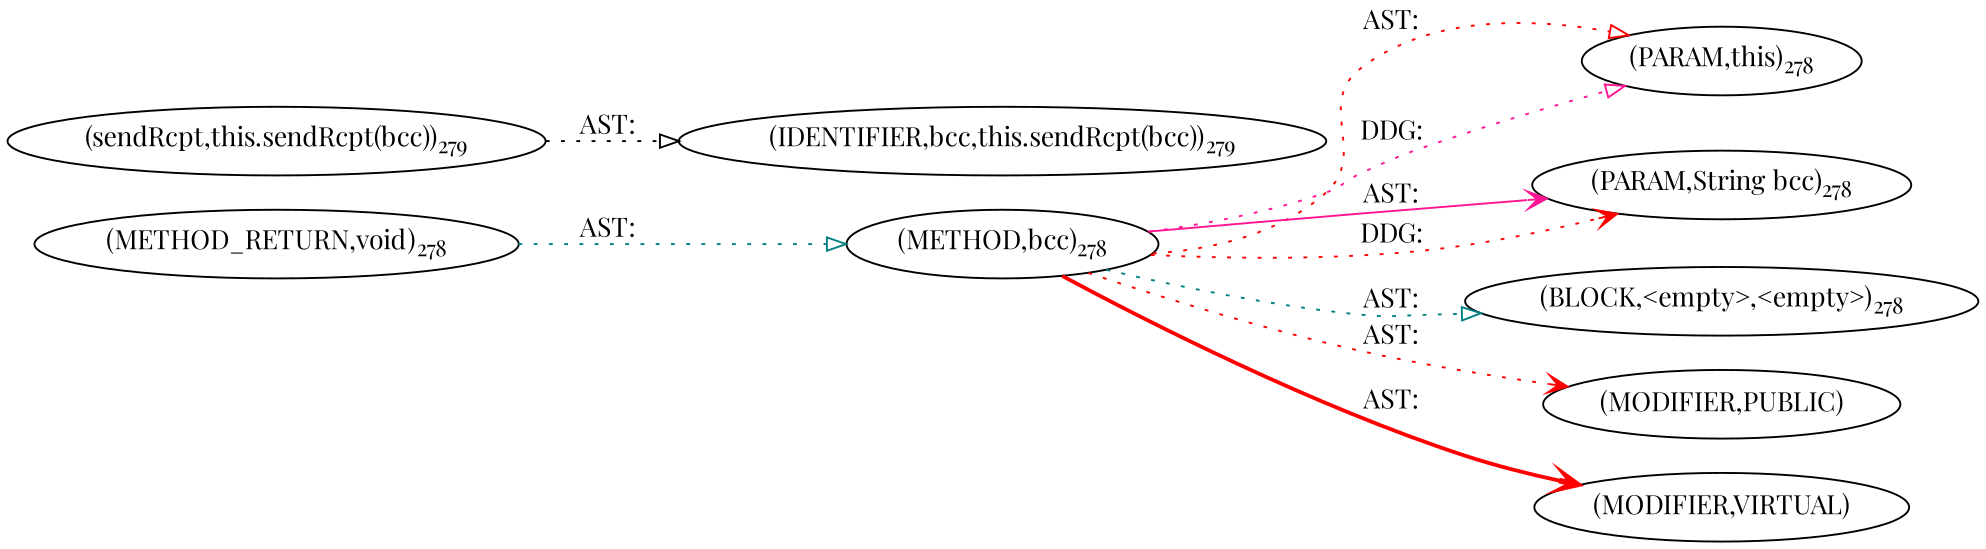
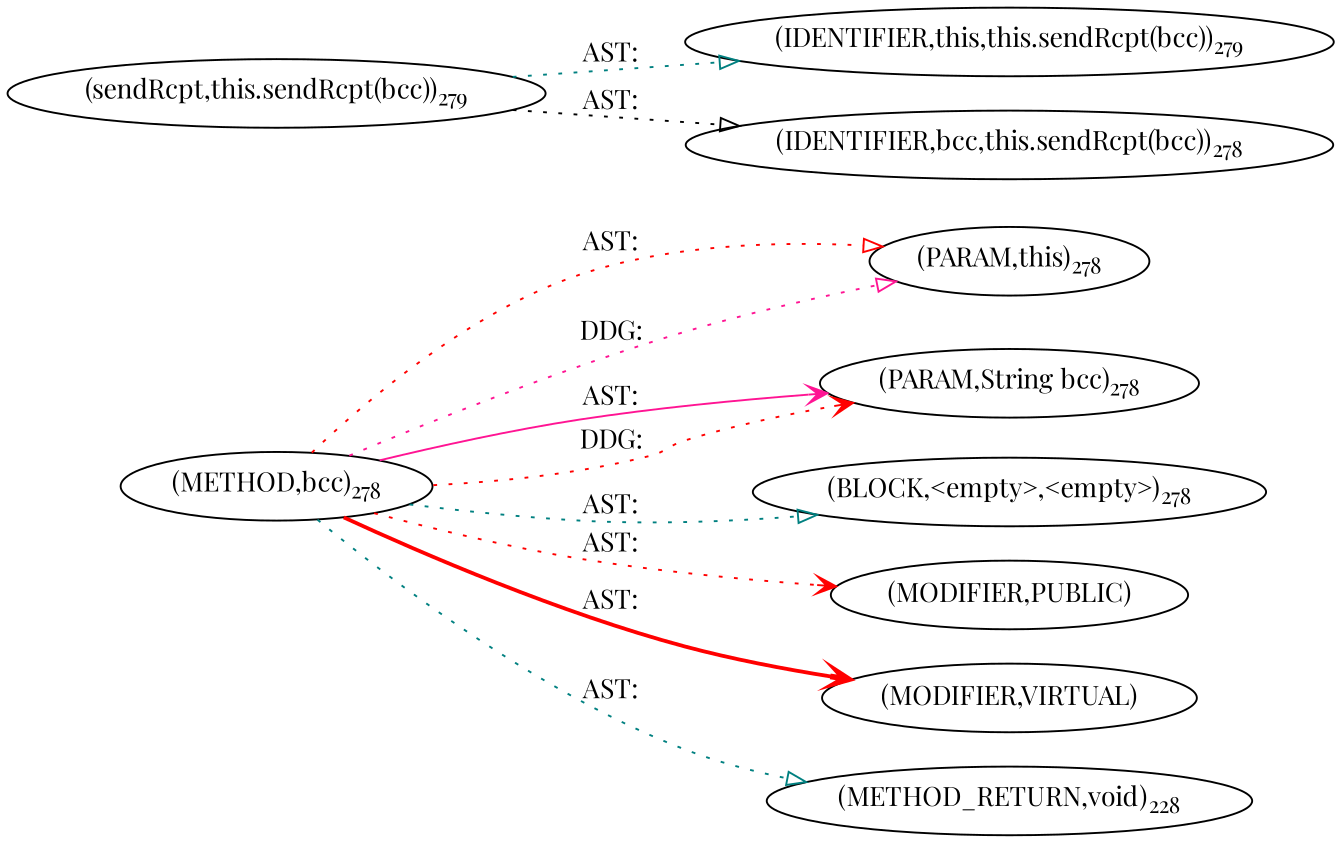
none -> (1009, 42)
(1221, 138) -> (1228, 142)
(432, 241) -> (1165, 798)
(673, 244) -> (538, 676)
